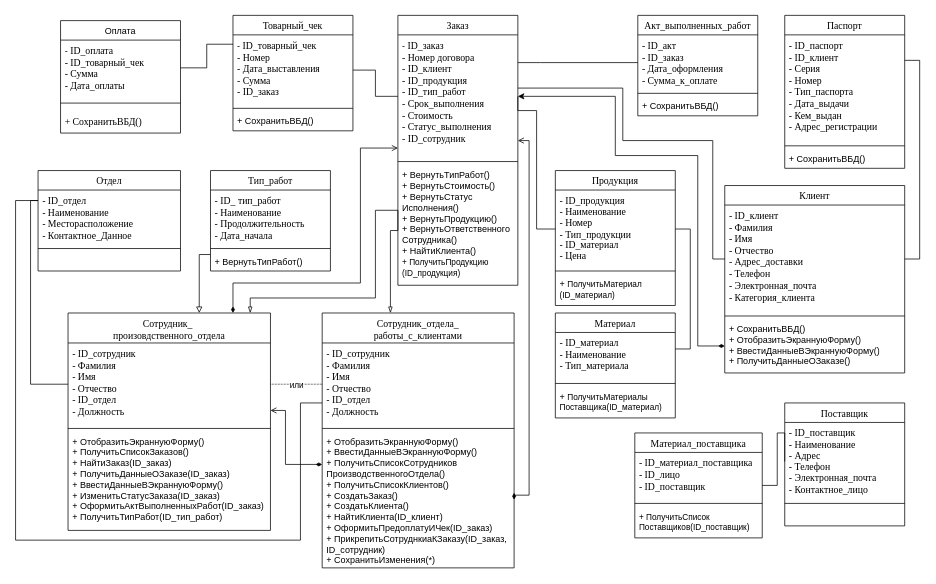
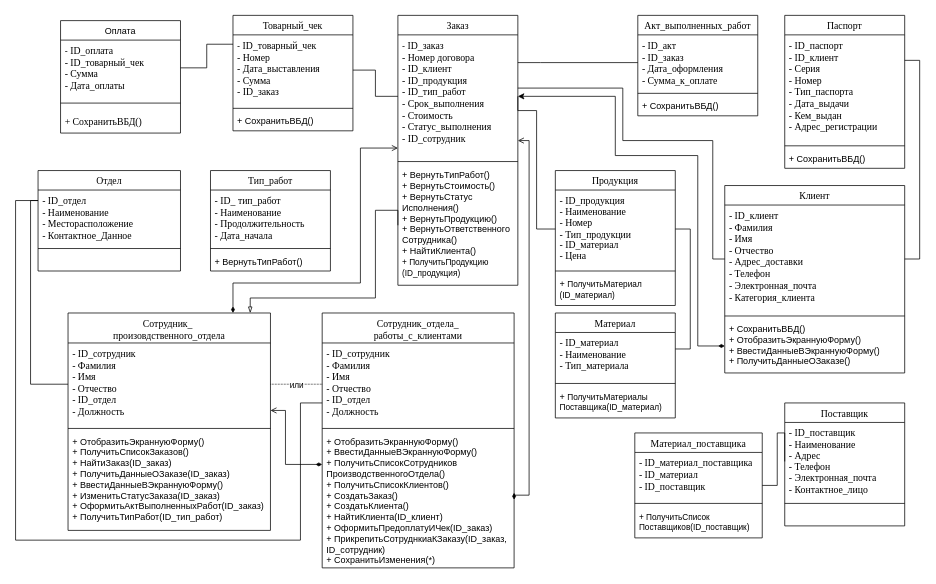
(390, 267) -> none
(199, 276) -> none
(699, 474) -> (699, 474)
